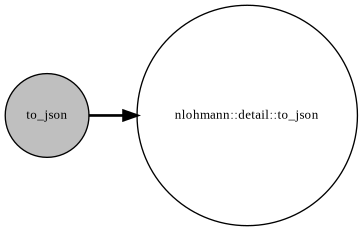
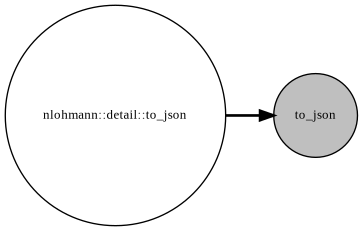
(106, 115) -> (243, 115)
